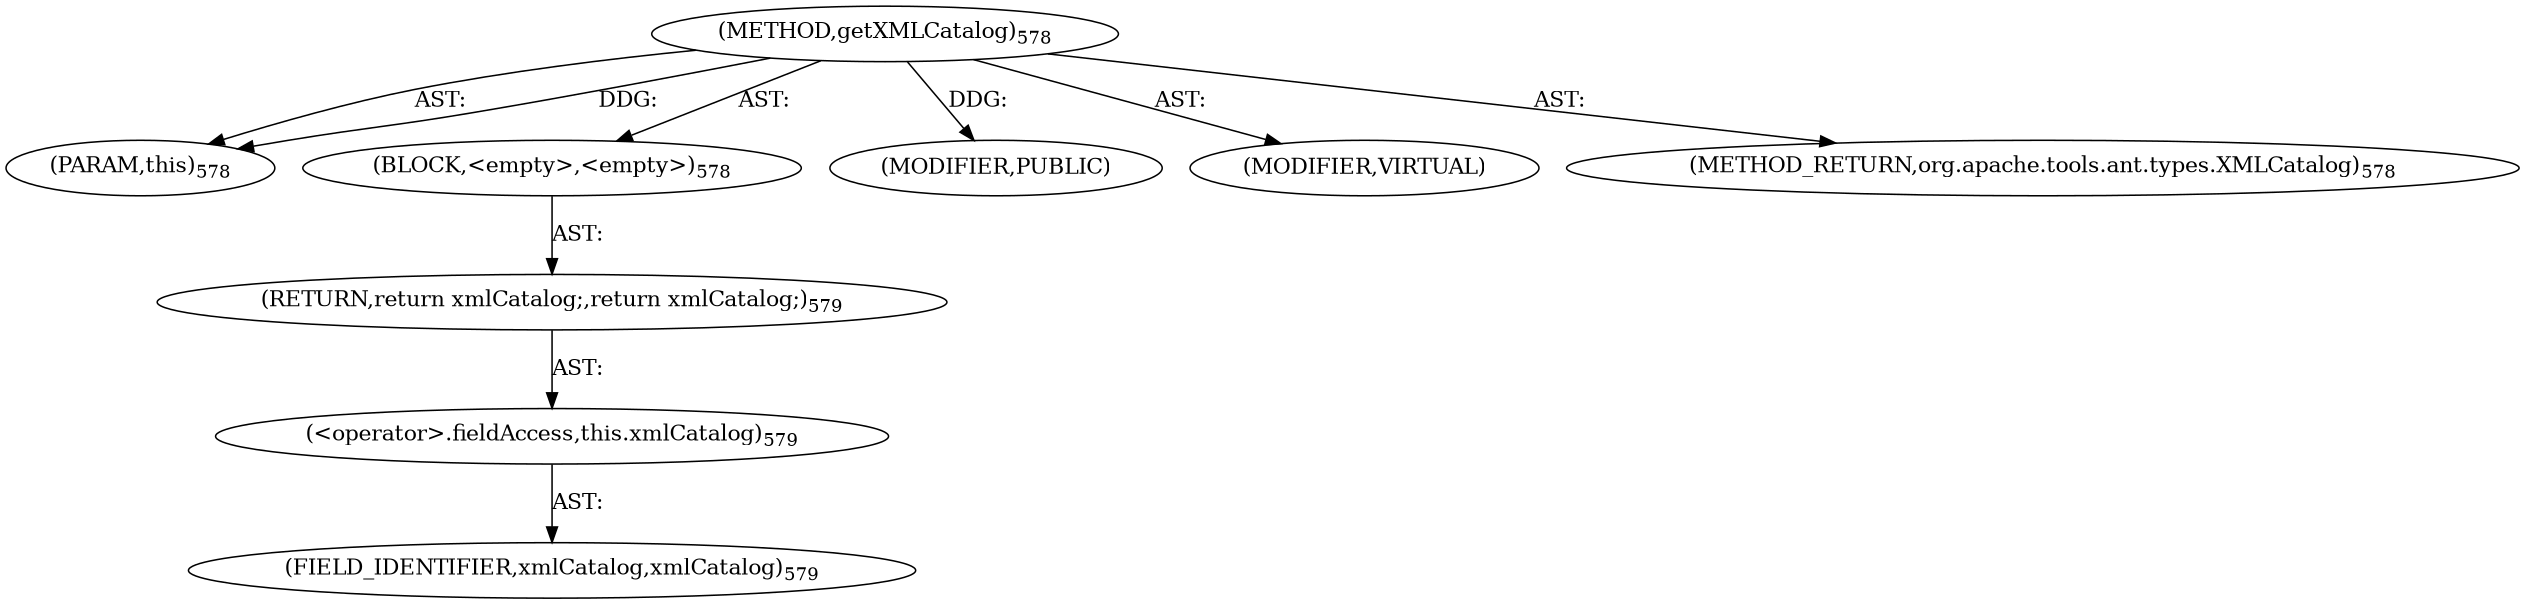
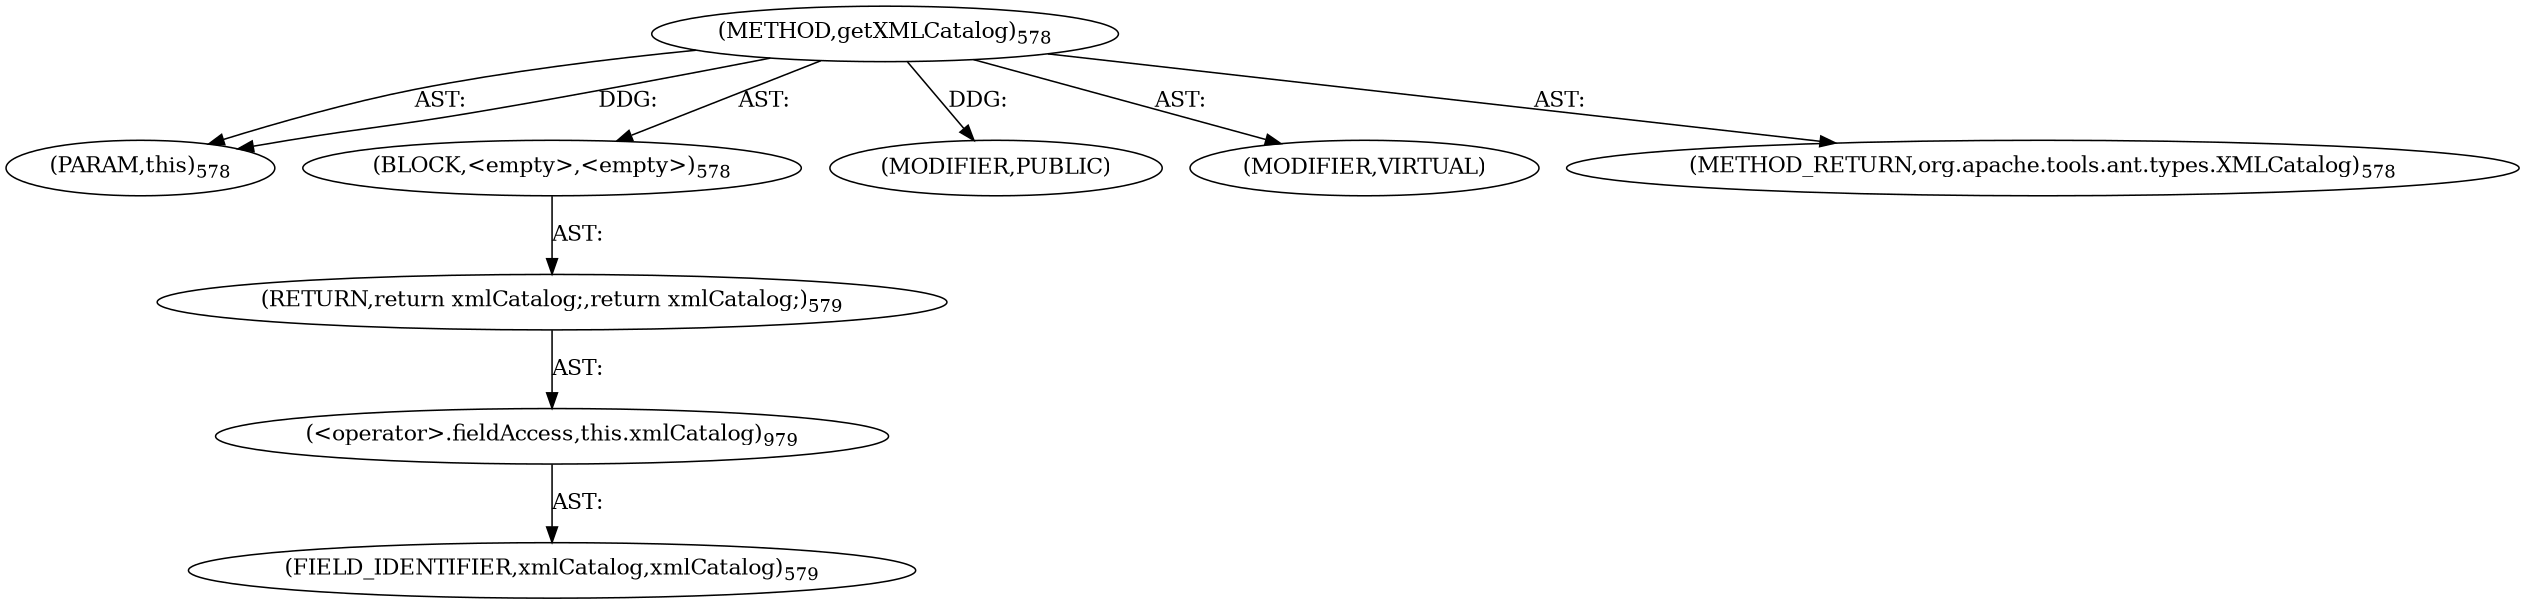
(781, 434) -> (781, 434)
